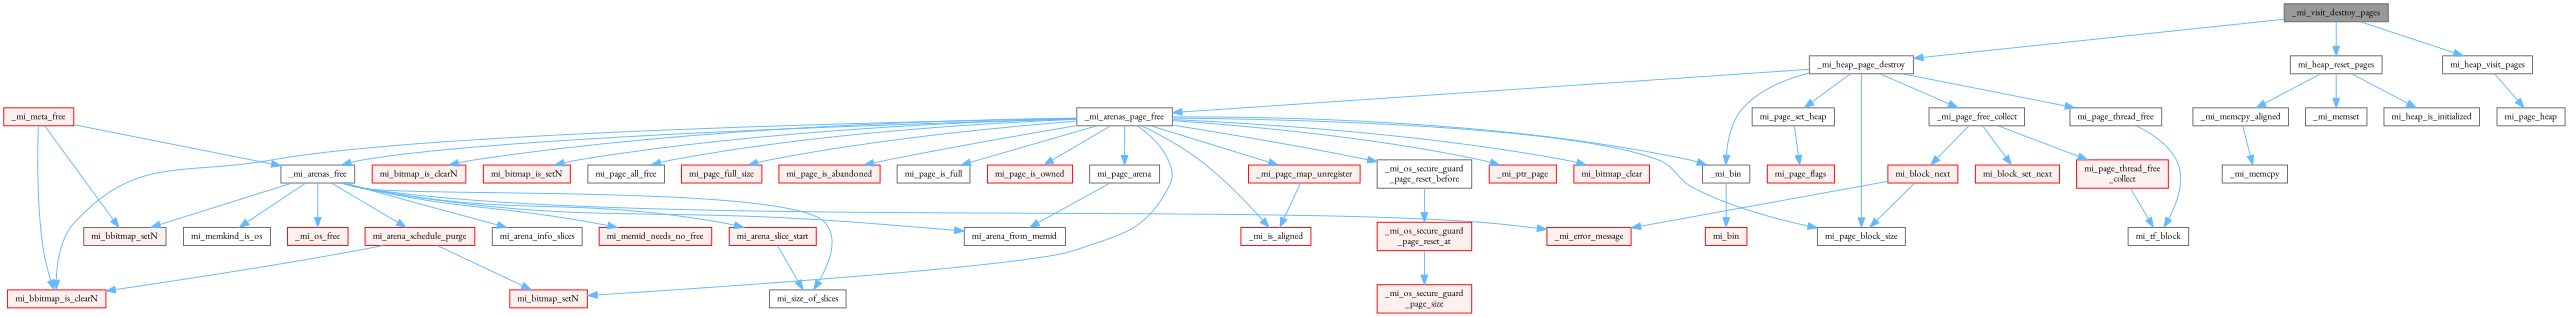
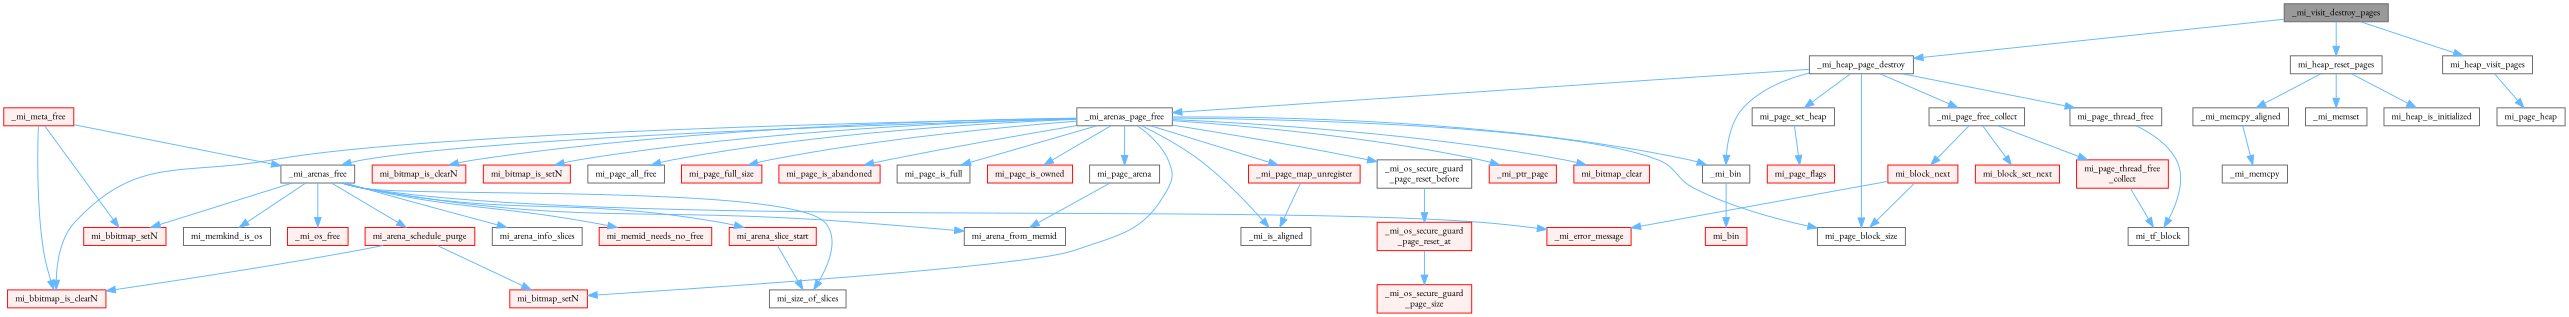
(125, 236) -> (125, 236)
(1276, 236) -> (1276, 236)
